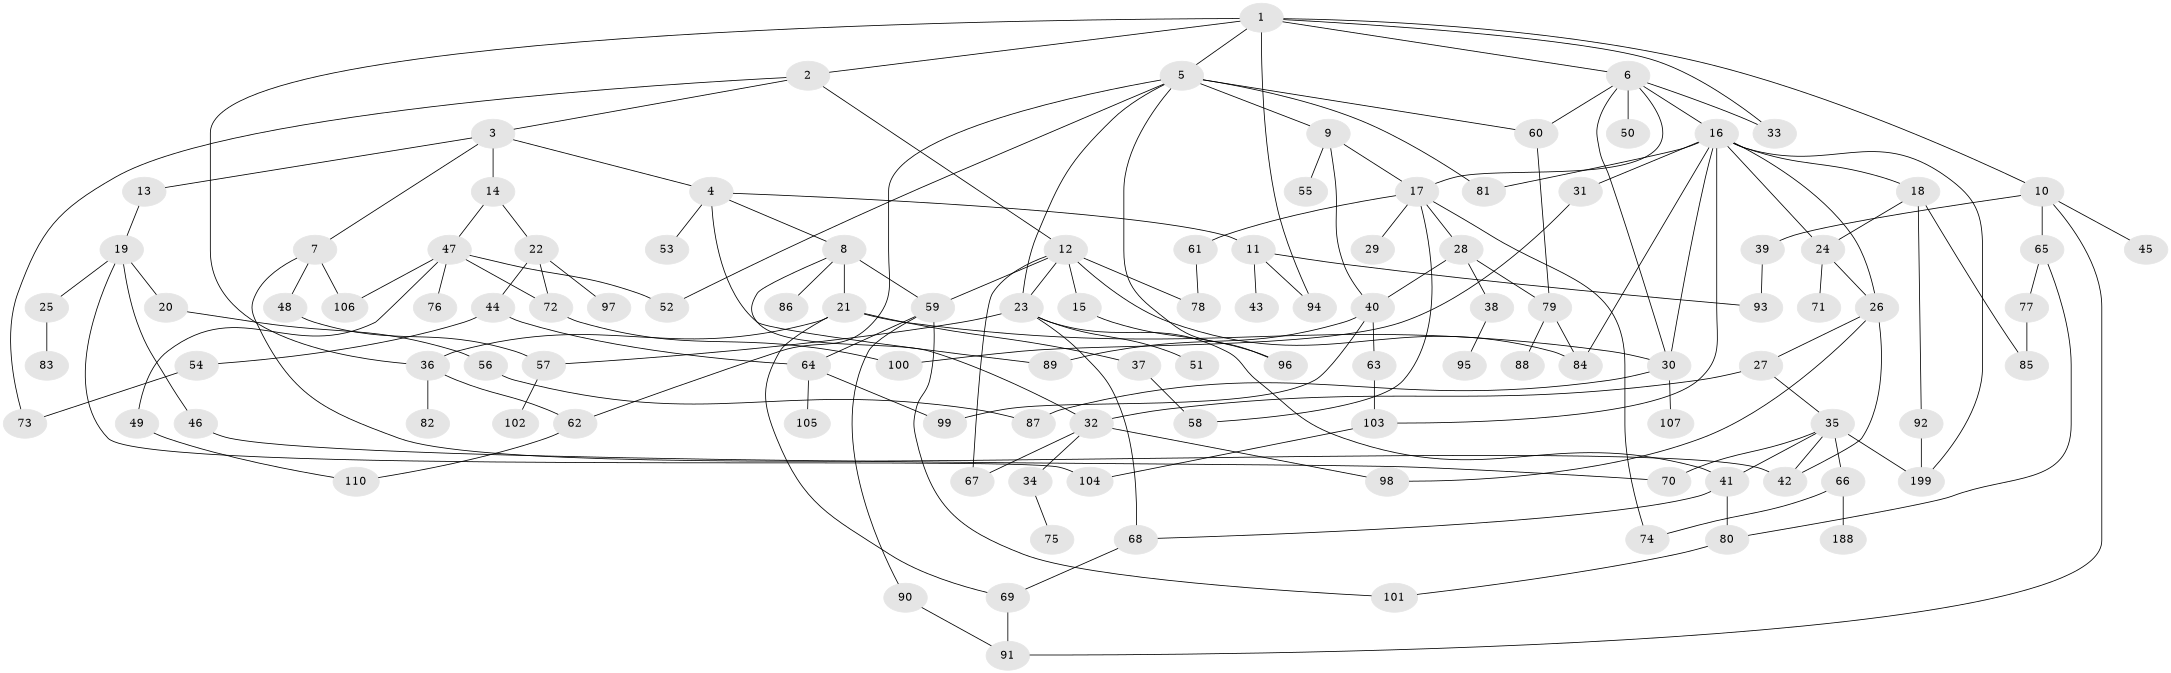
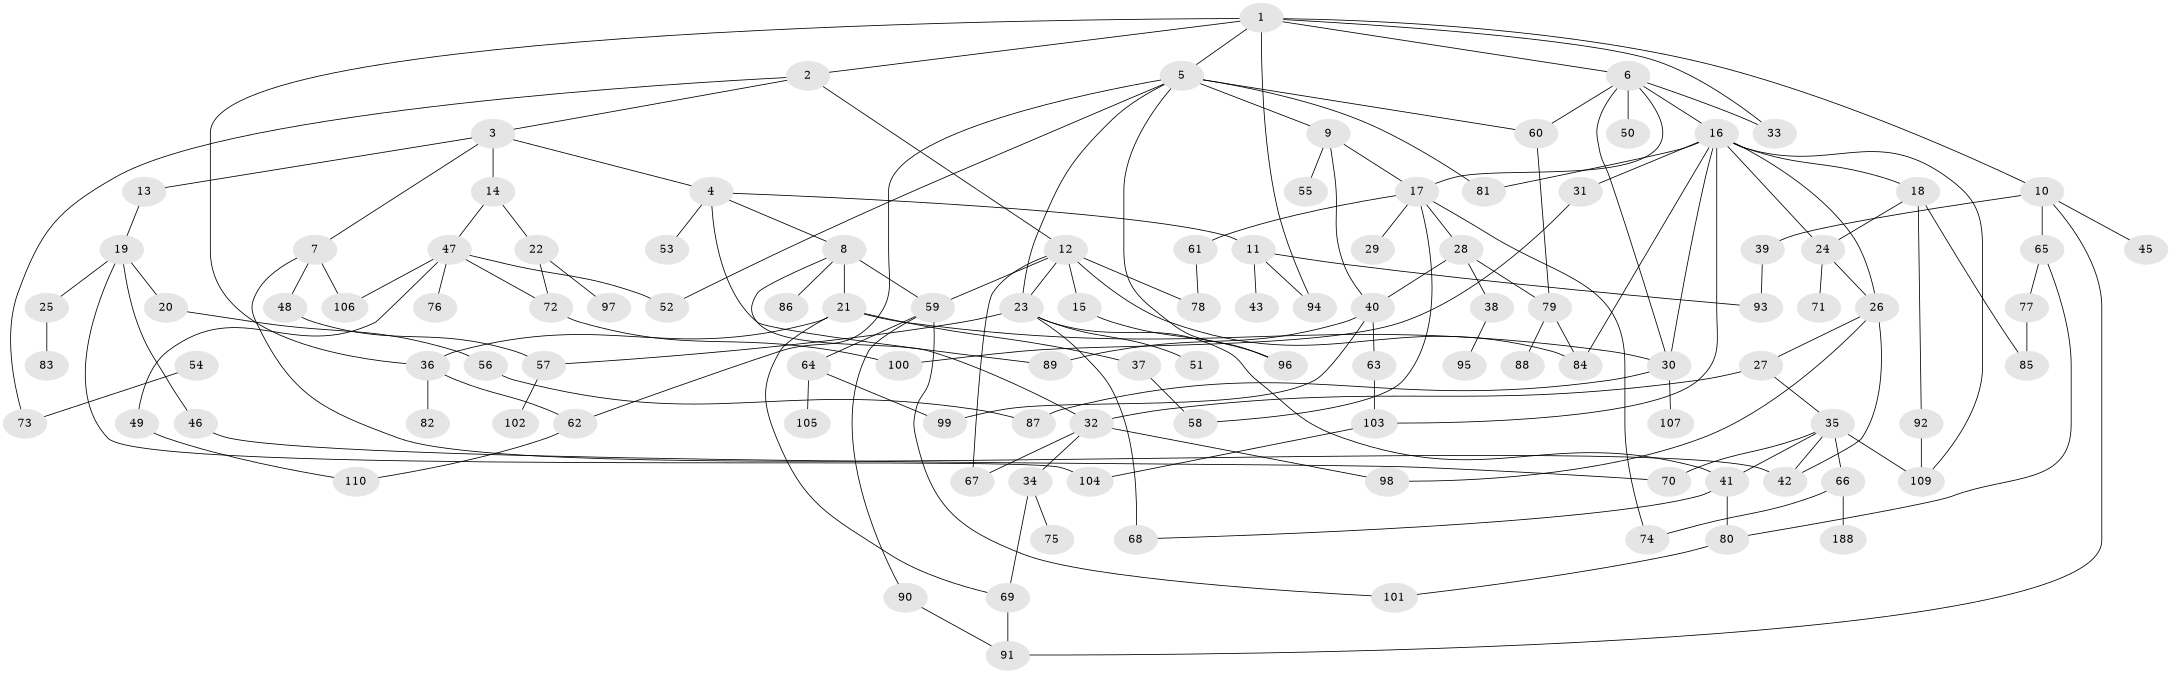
(493, 308) -> none
(1921, 482) -> (1921, 482)
(1067, 571) -> (1019, 540)
